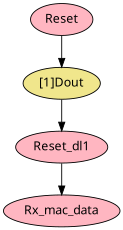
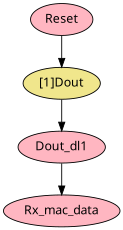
(62, 147) -> (62, 147)
